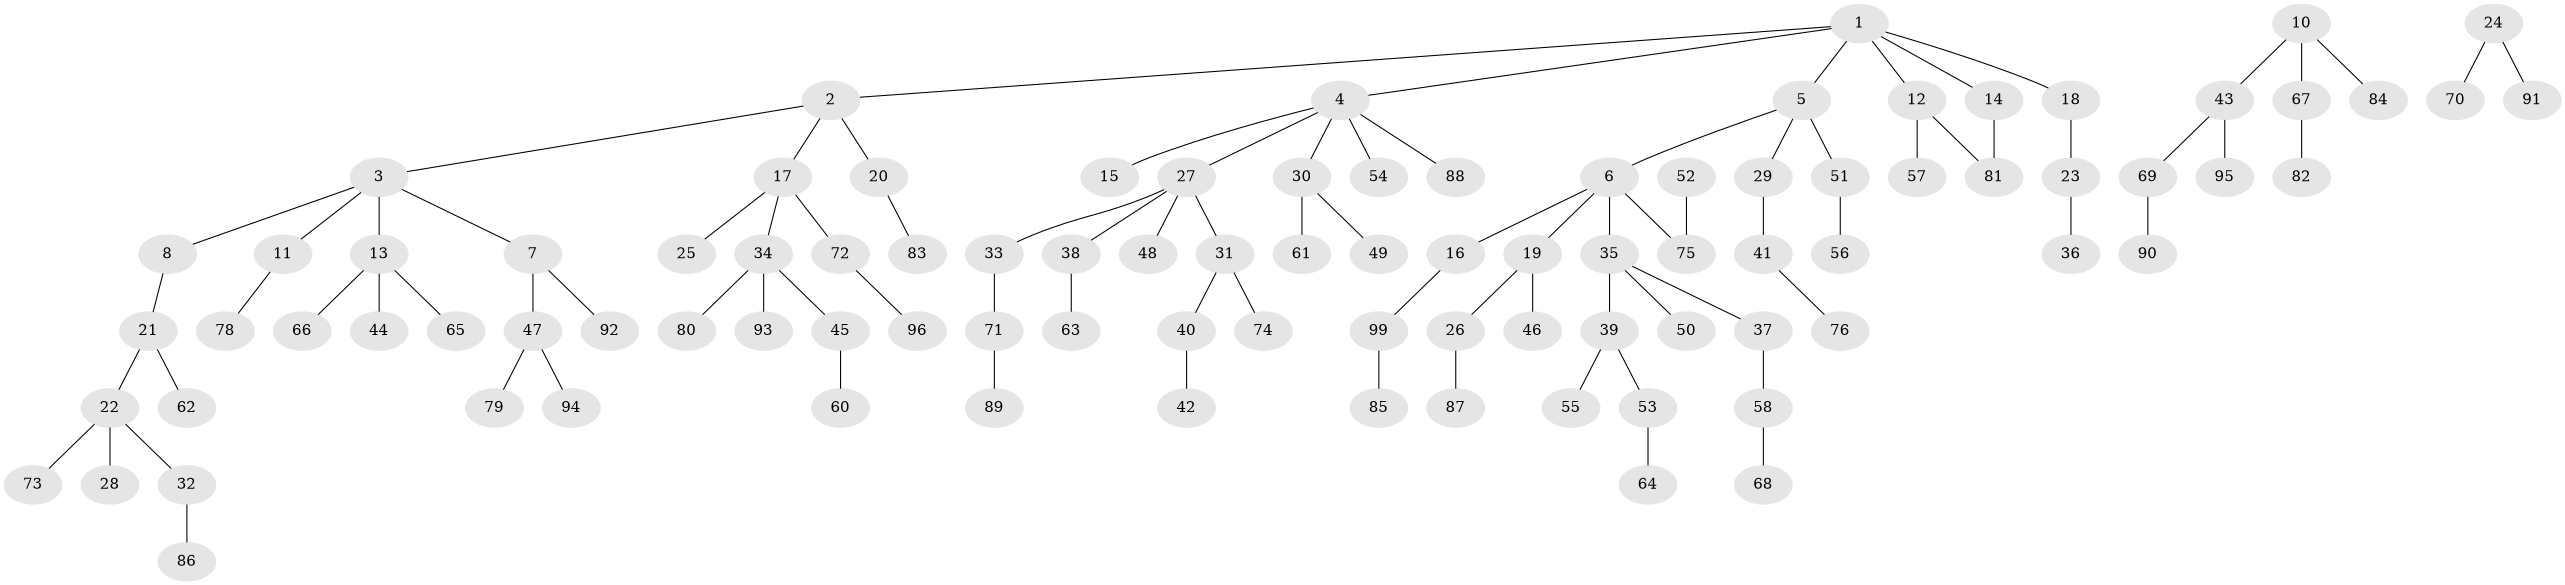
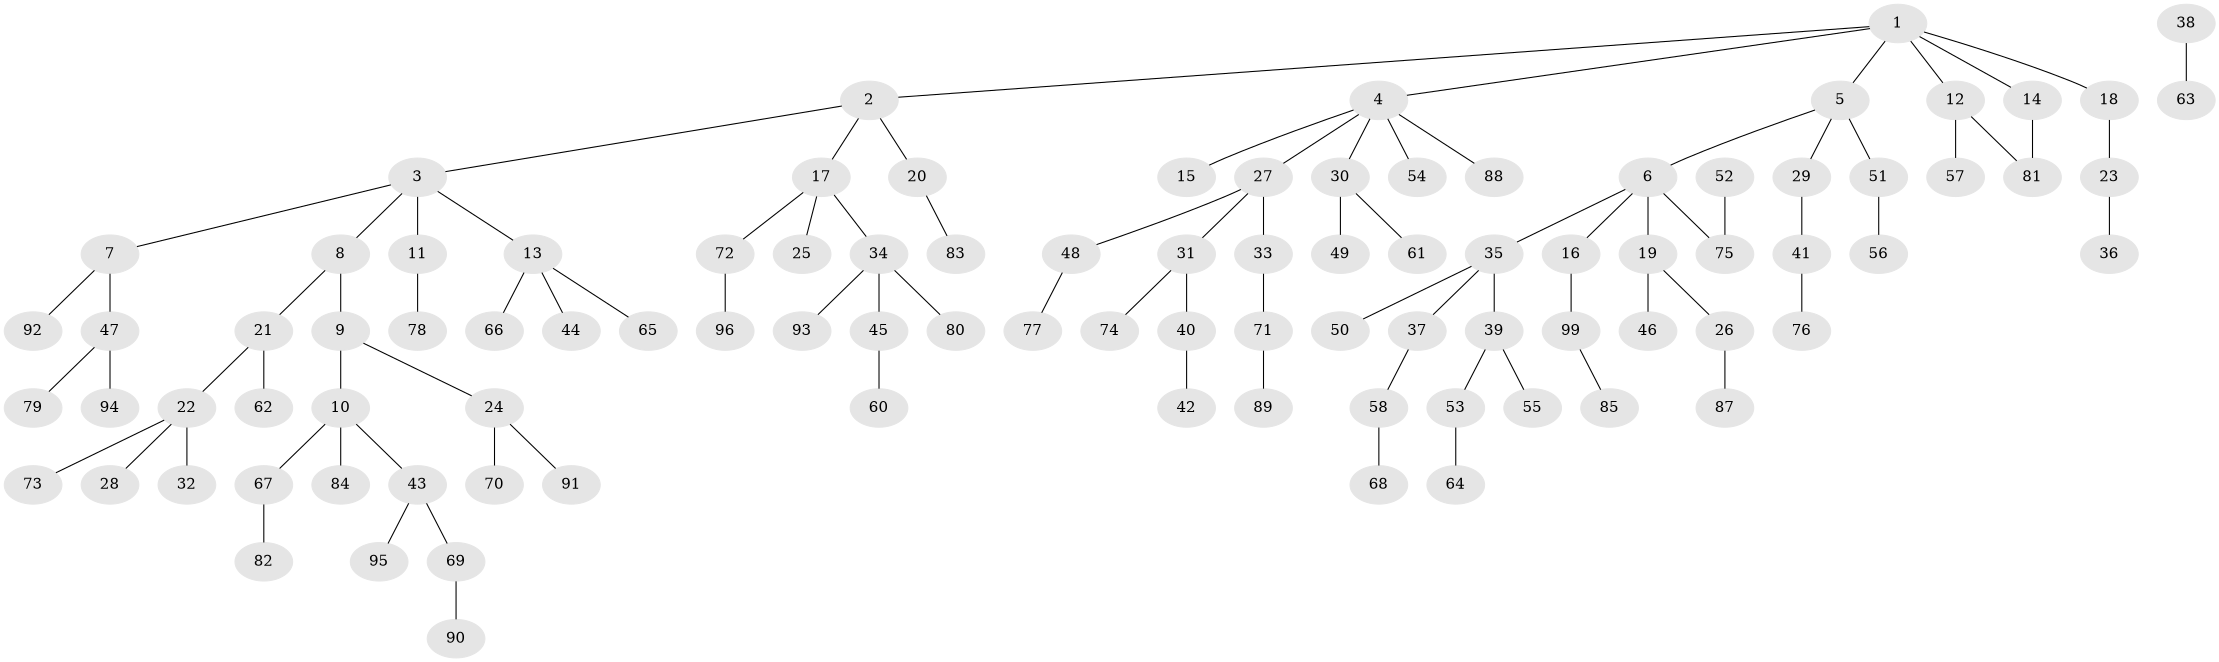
(1129, 216) -> none
none -> (341, 331)
none -> (1033, 331)
(187, 562) -> none
